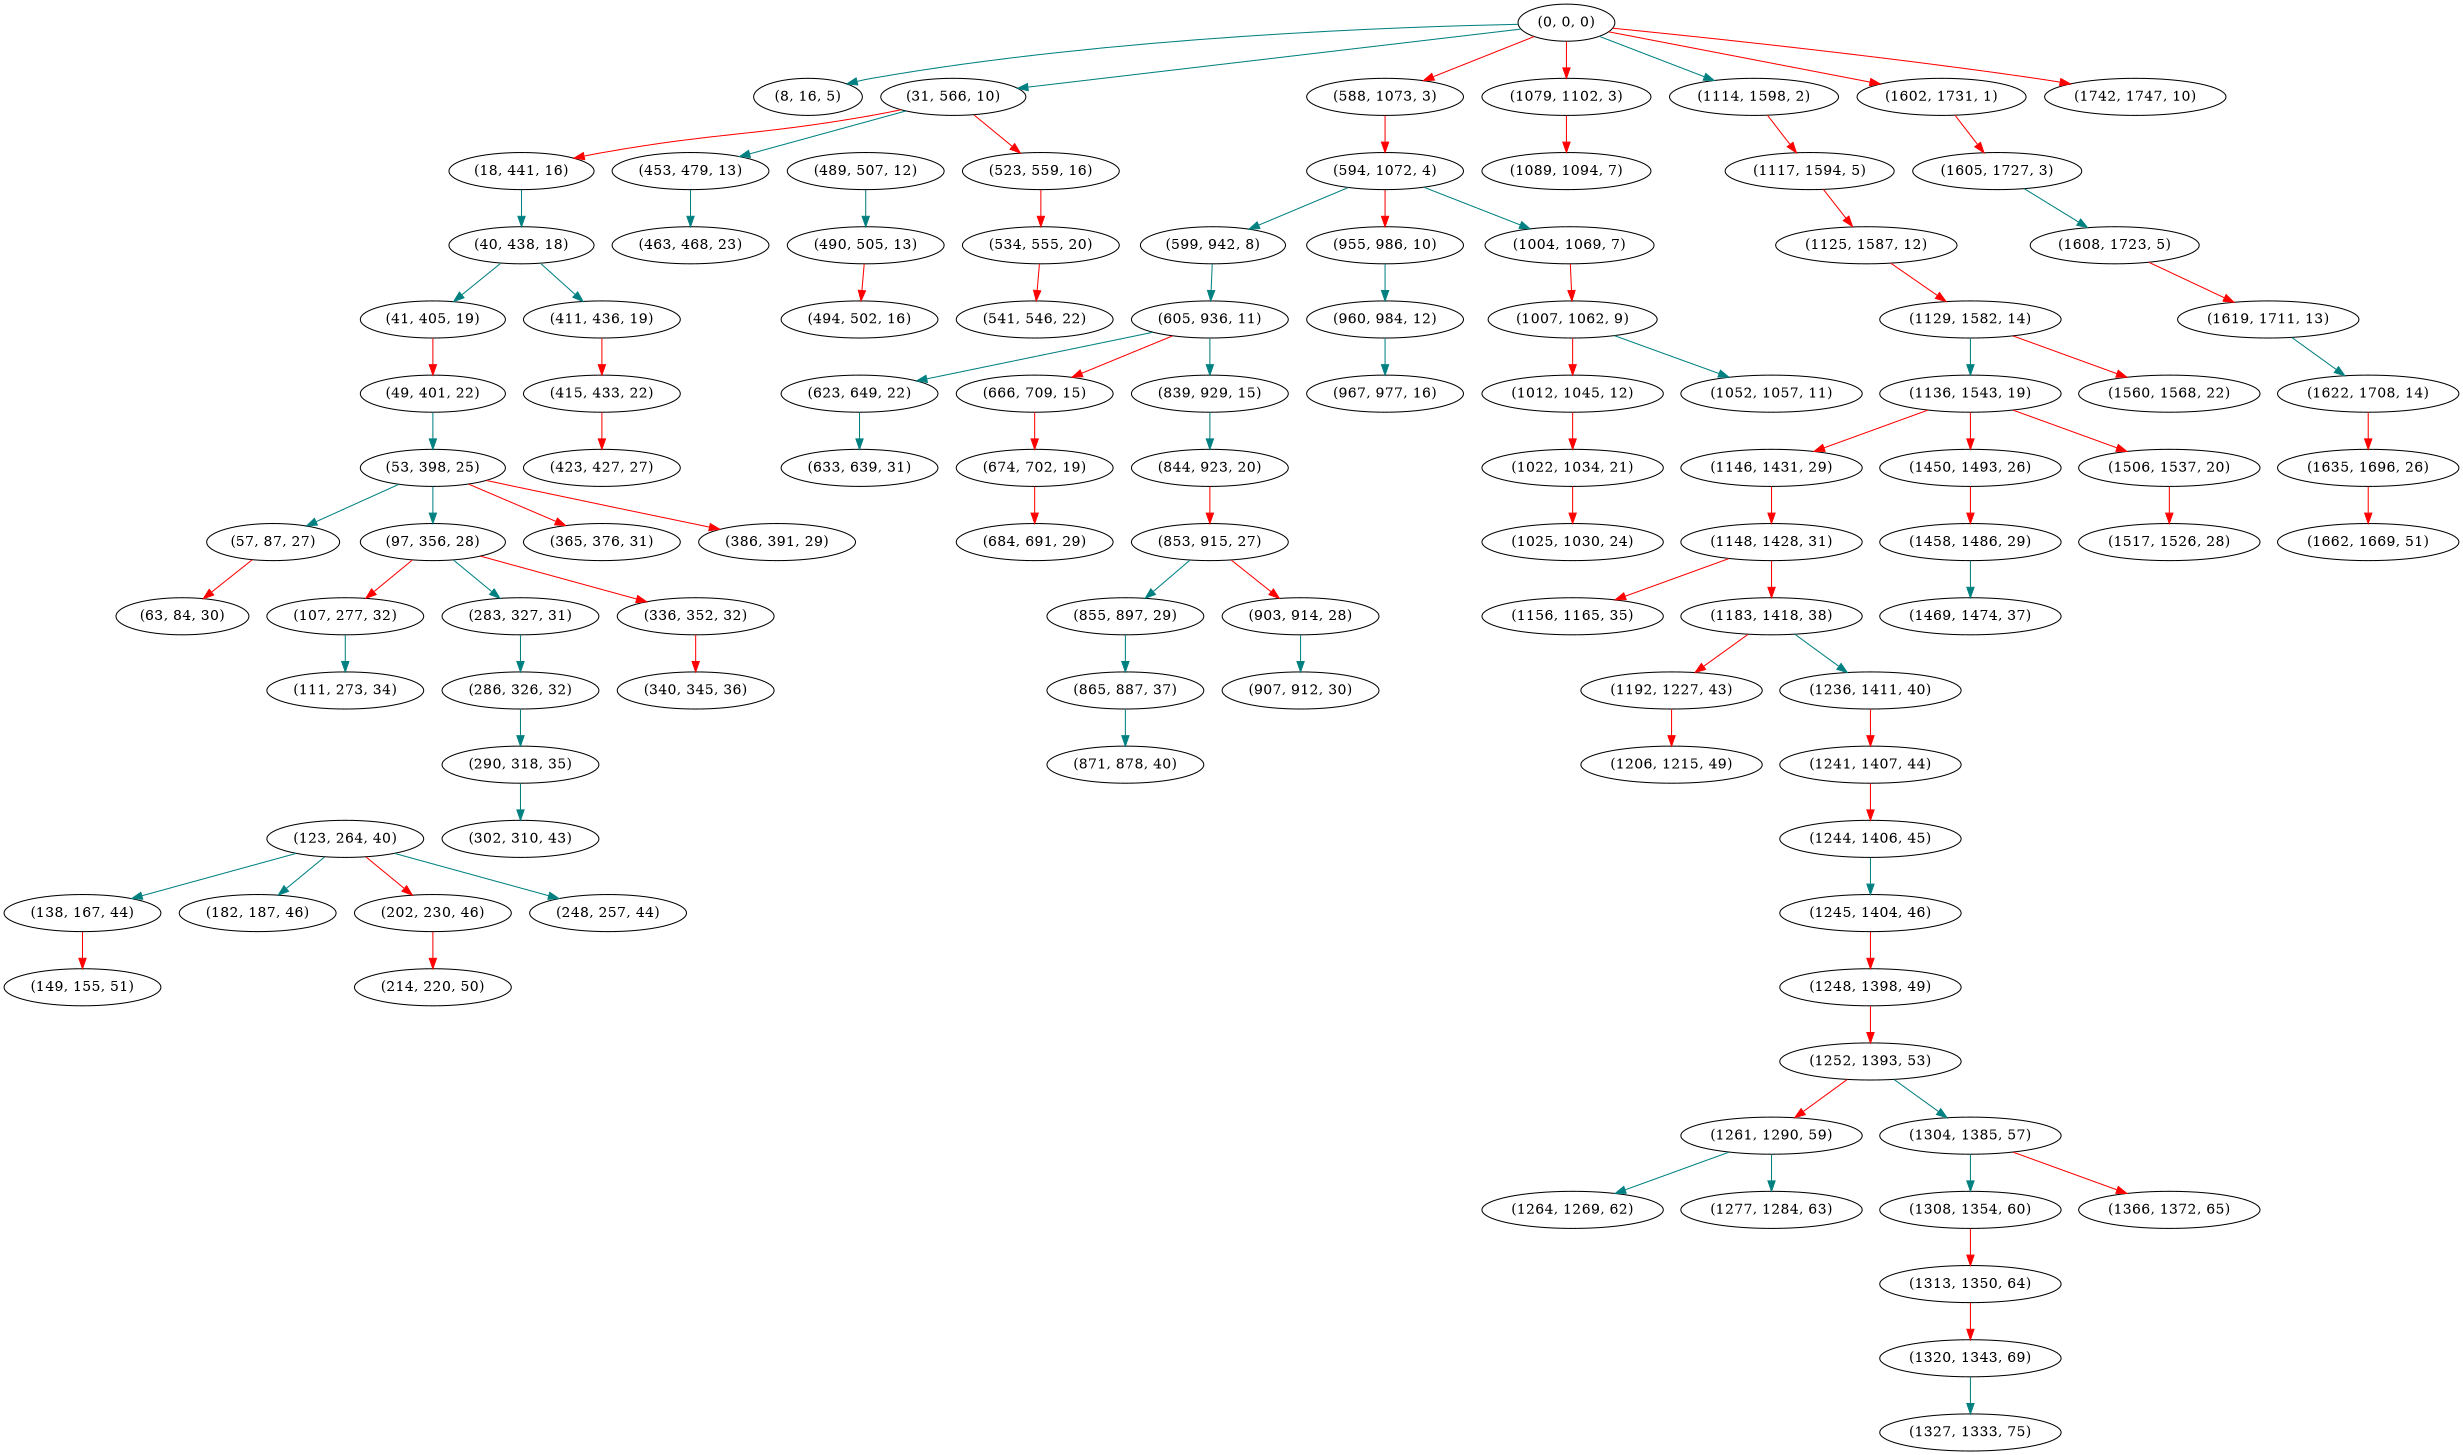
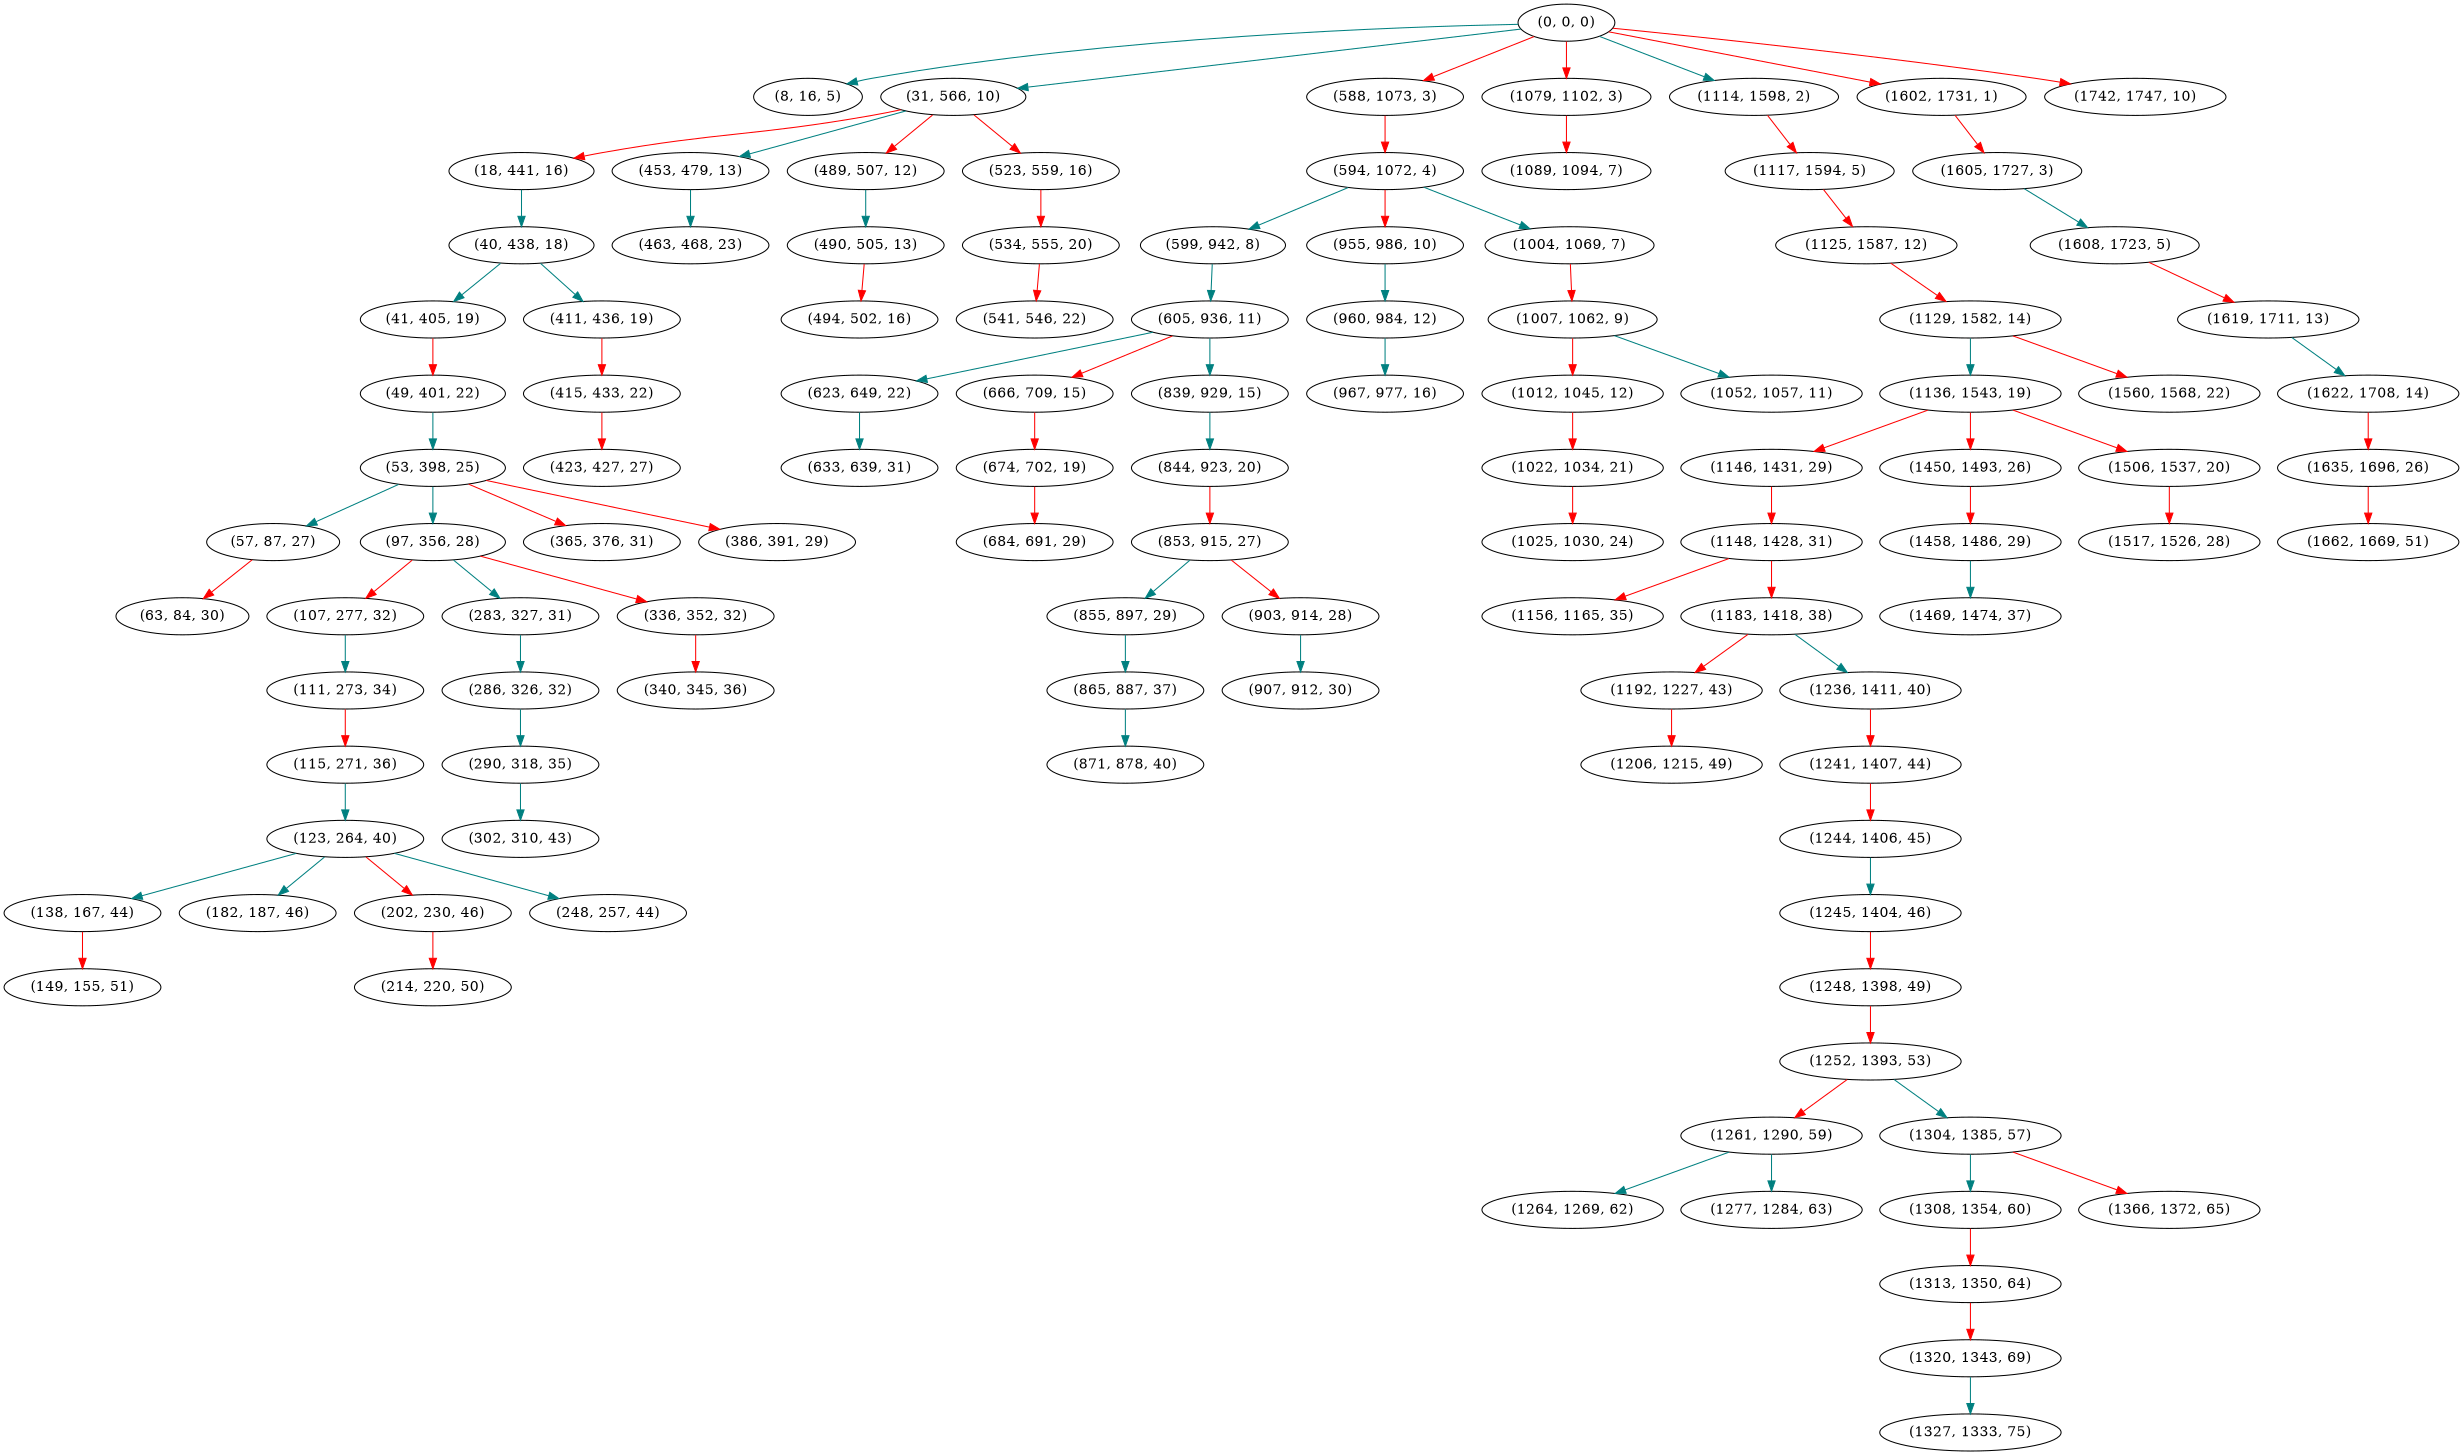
none -> (914, 131)
none -> (345, 765)
